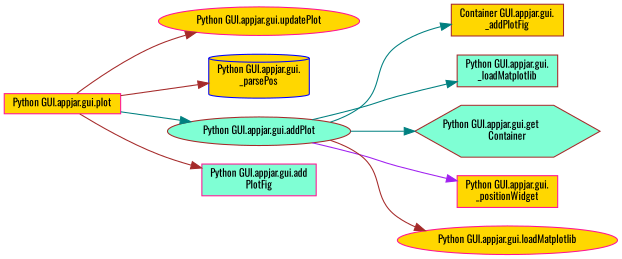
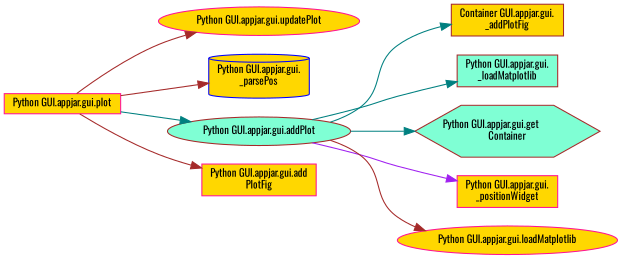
(259, 180) -> (259, 180)
